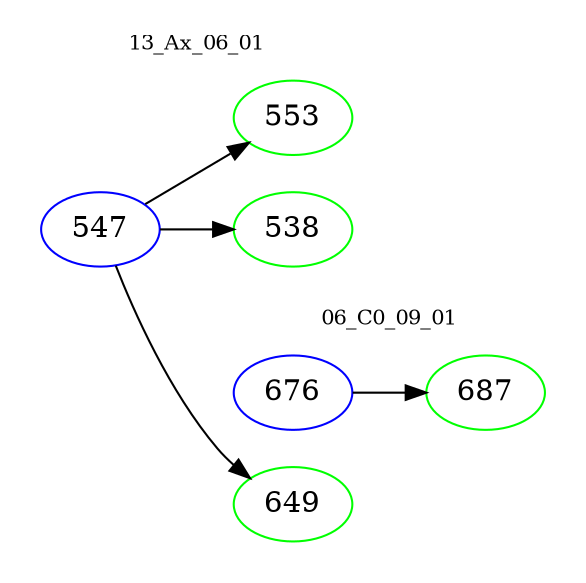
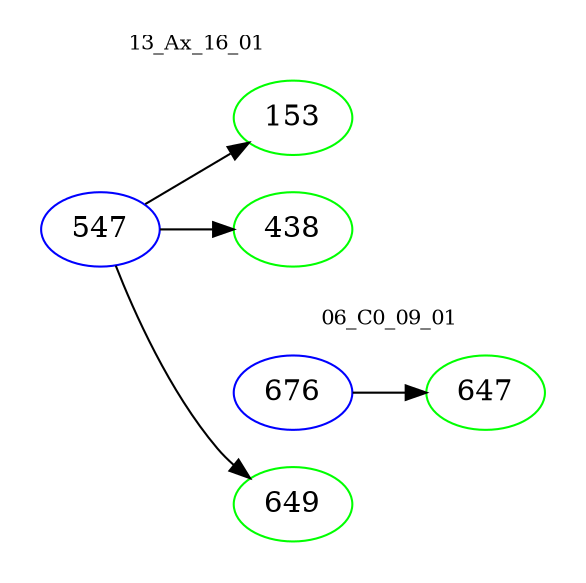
(197, 44) -> (197, 44)
(293, 118) -> (293, 118)
(293, 229) -> (293, 229)
(486, 393) -> (486, 393)
